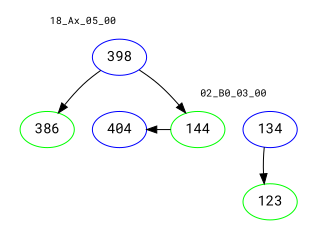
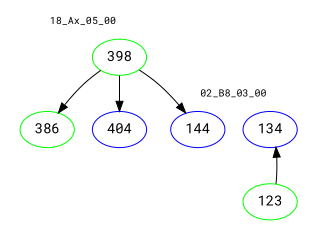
(119, 57) -> (119, 57)
(234, 94) -> (234, 94)
(164, 130) -> (119, 88)
(198, 130) -> (198, 130)
(263, 160) -> (277, 171)
